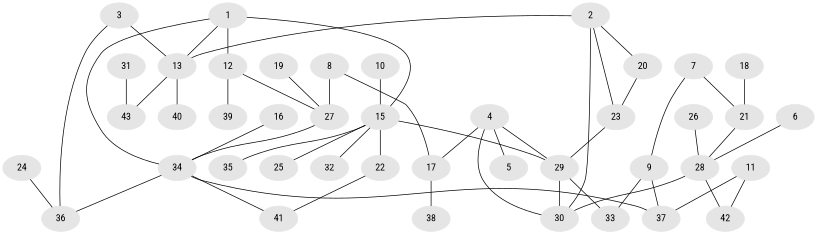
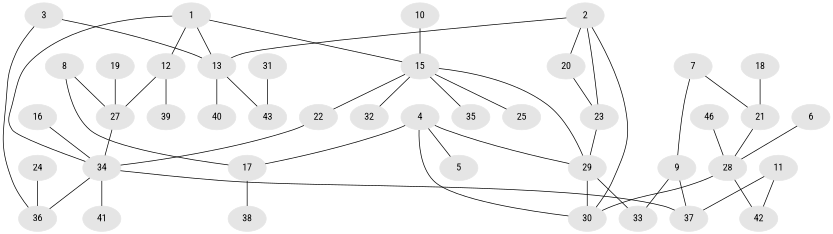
(694, 117) -> (709, 117)
(330, 193) -> (213, 150)
